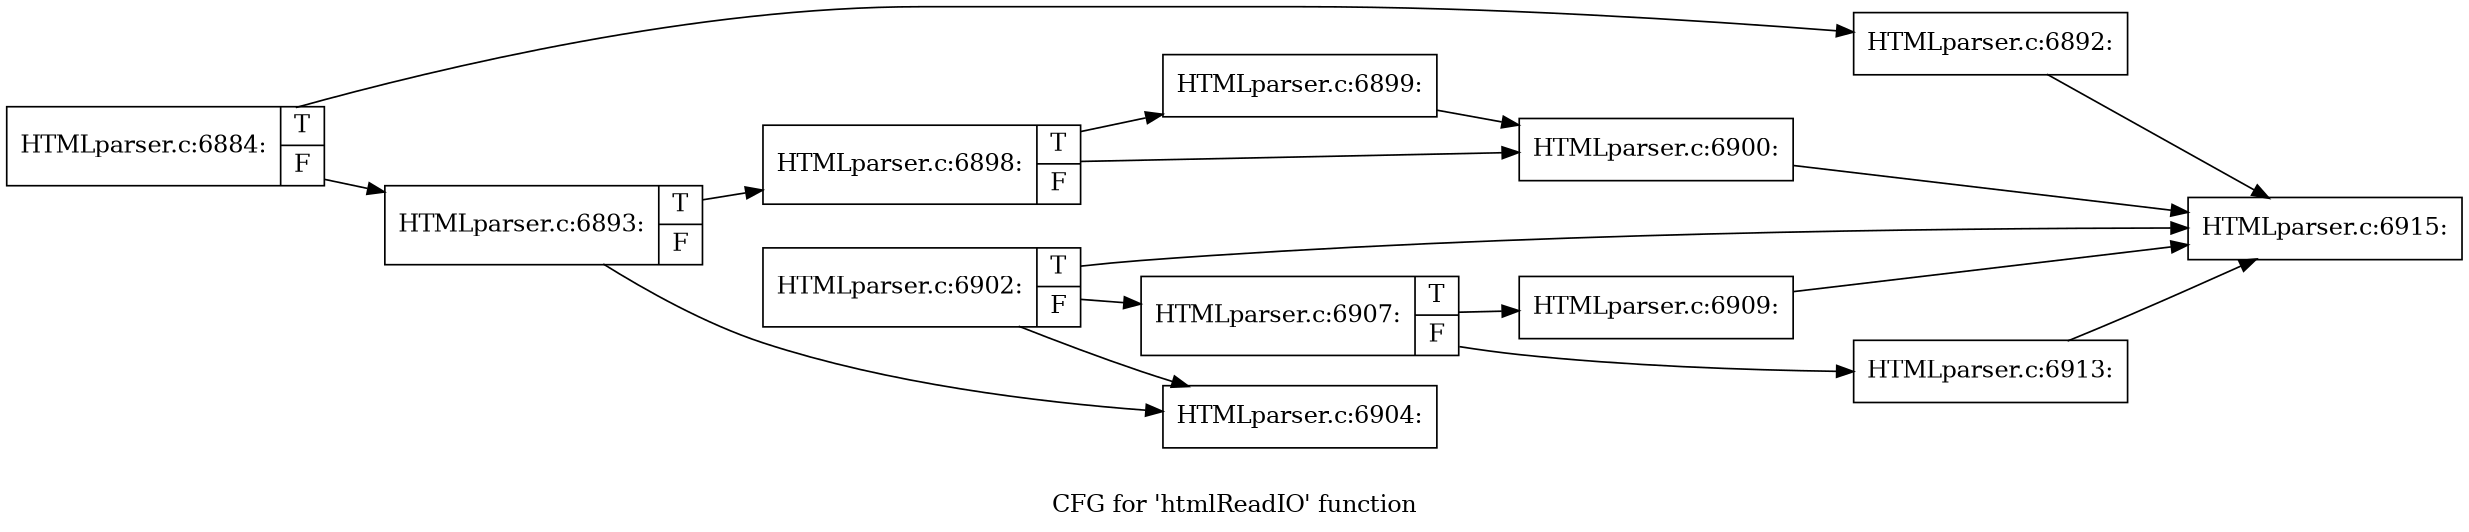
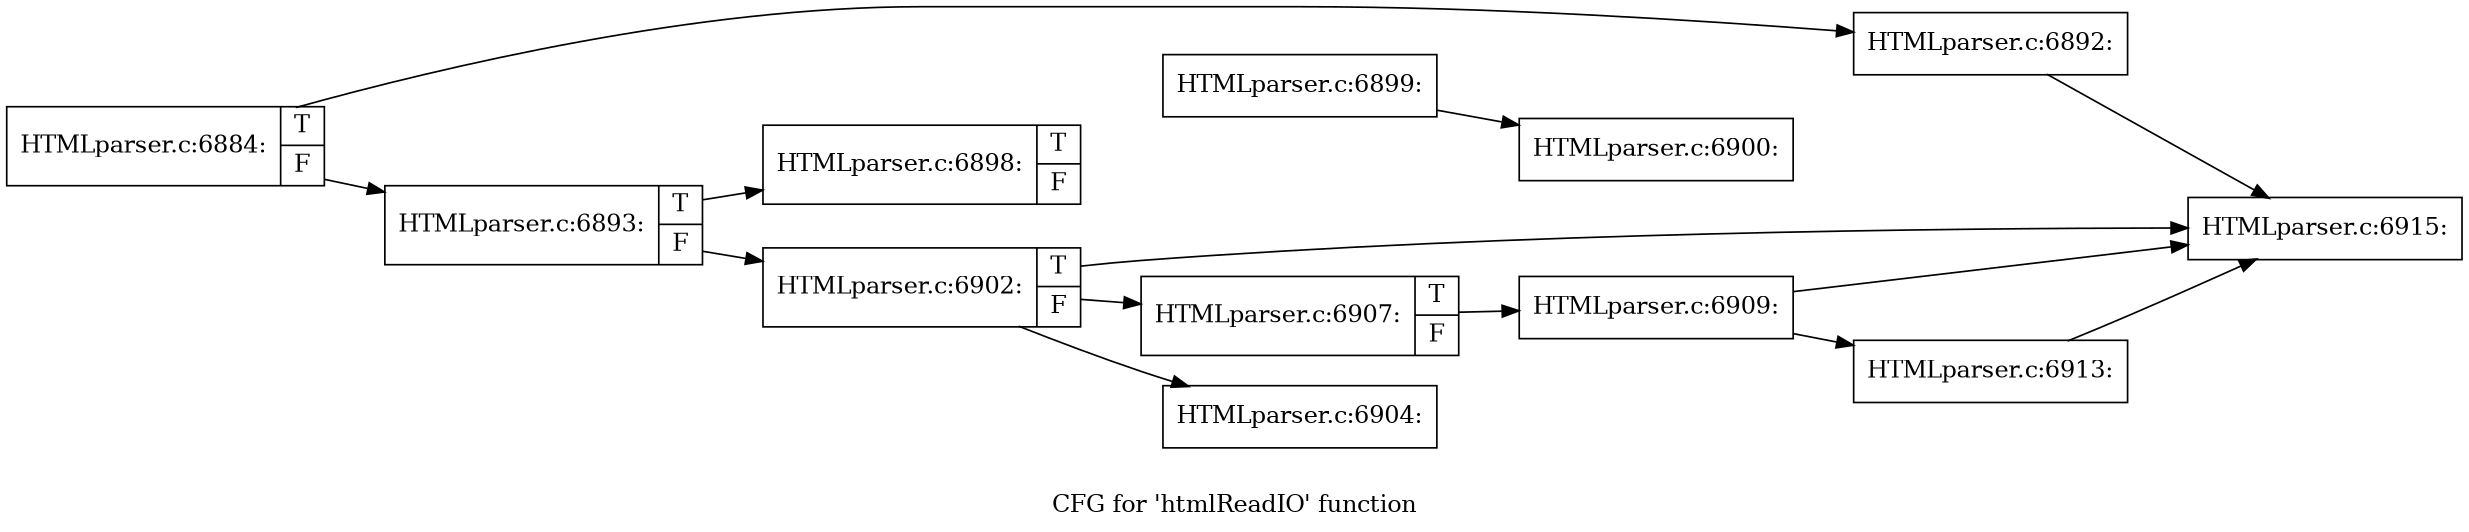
(1113, 125) -> none
(1291, 157) -> none
(1982, 188) -> none
(1648, 365) -> (1815, 338)
(865, 370) -> (724, 255)
